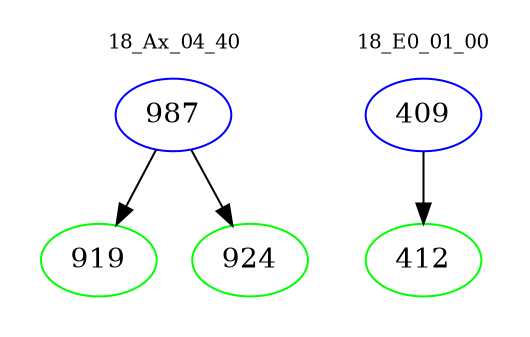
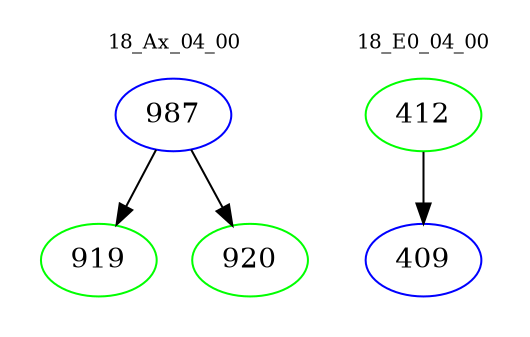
(174, 43) -> (174, 43)
(424, 43) -> (424, 43)
(424, 178) -> (424, 178)
(250, 260) -> (250, 260)
